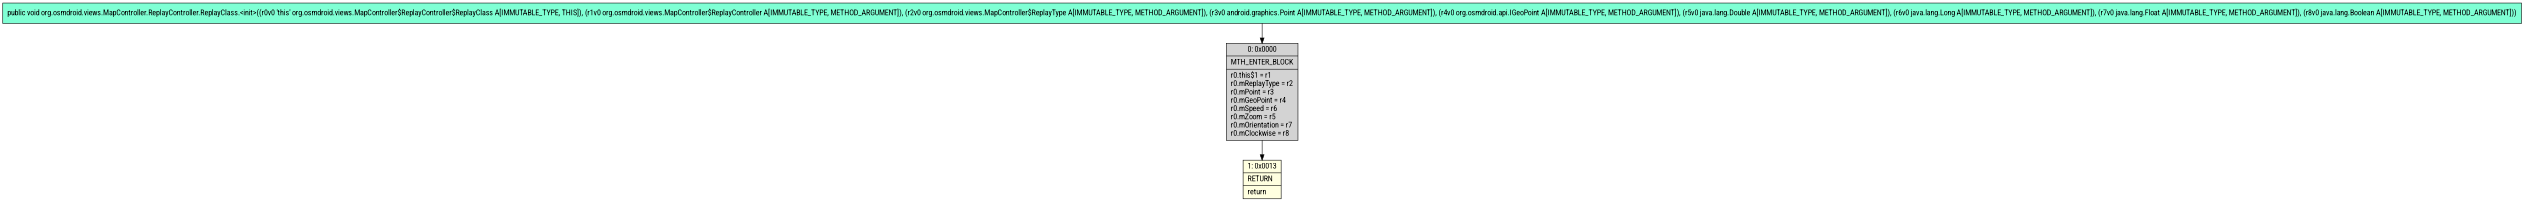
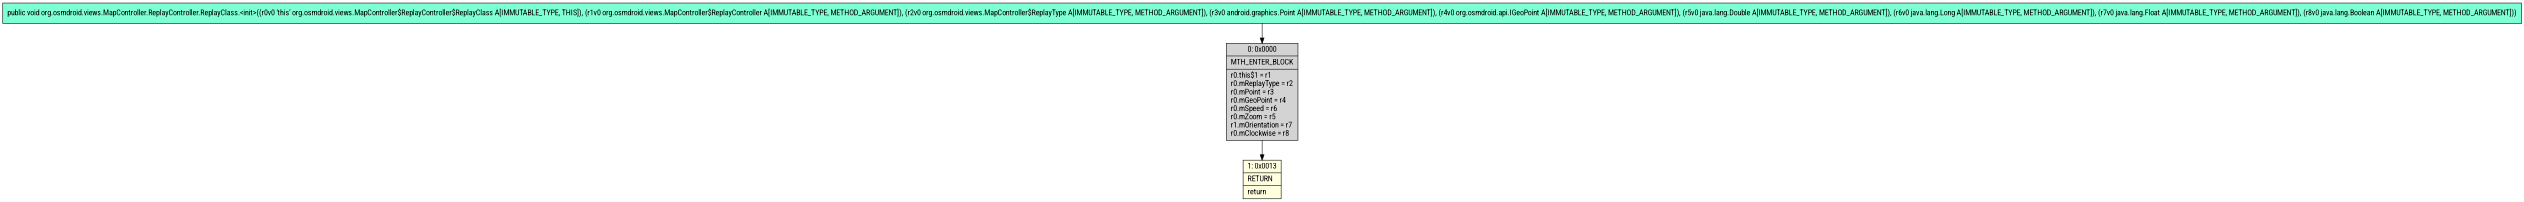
(1262, 125) -> (1262, 125)
